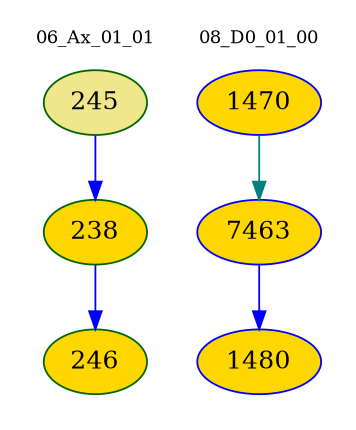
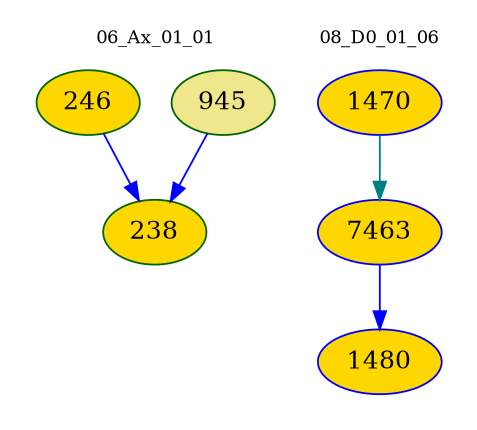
(259, 39) -> (380, 39)
(95, 103) -> (223, 103)
(95, 288) -> (117, 159)
